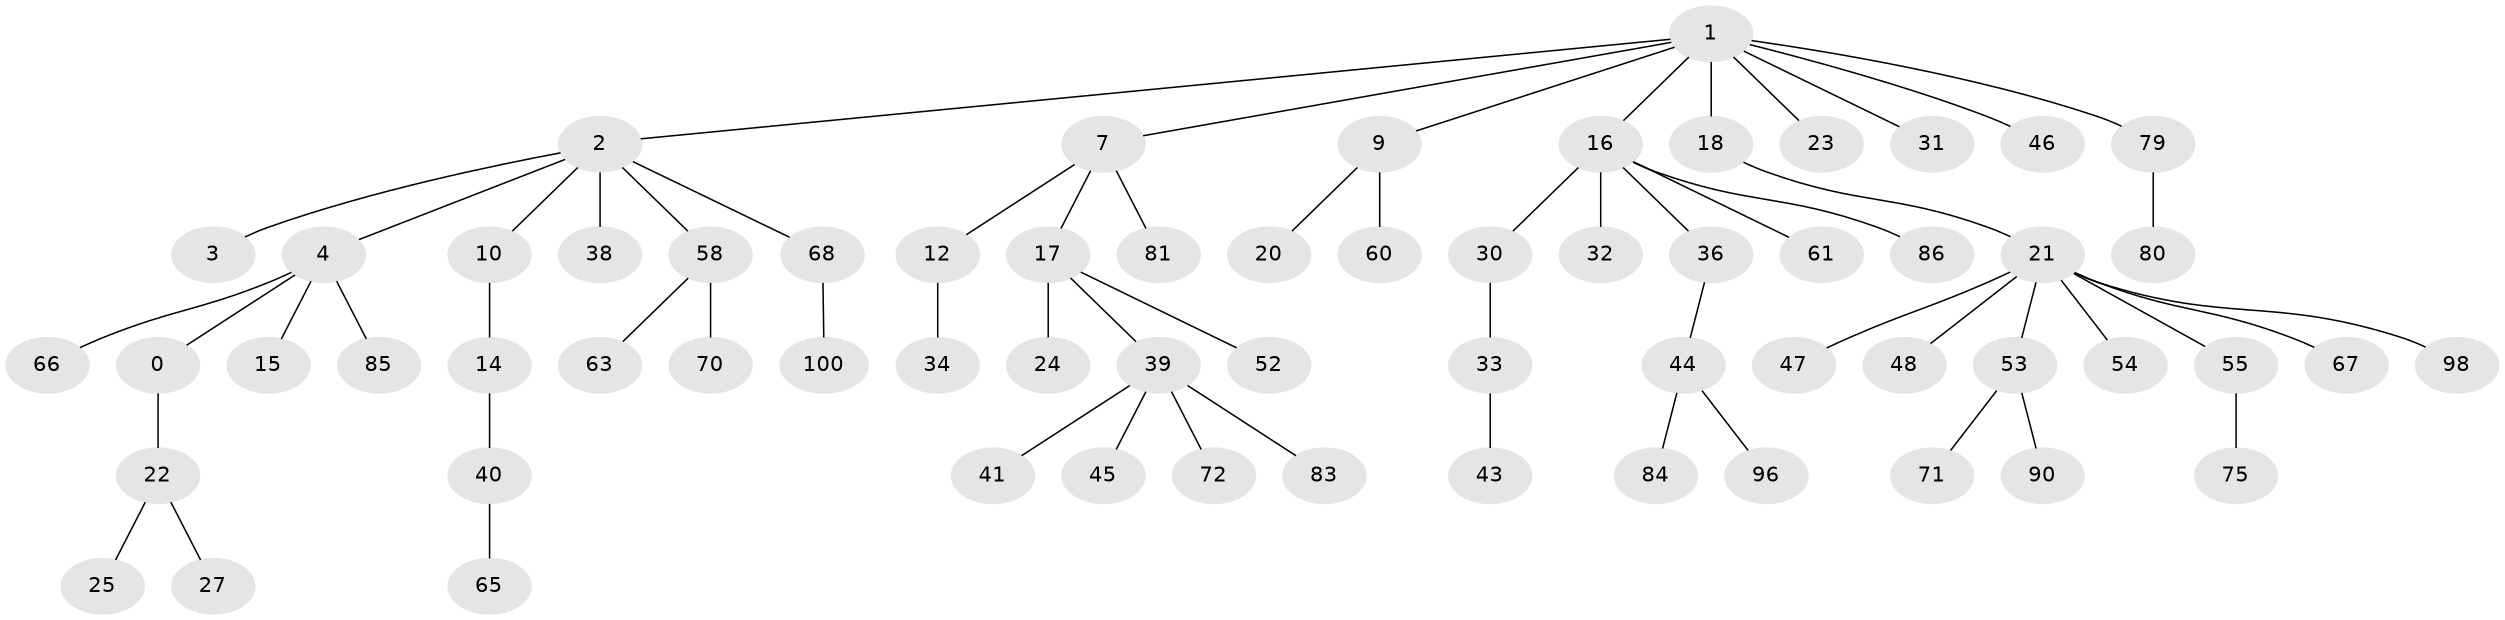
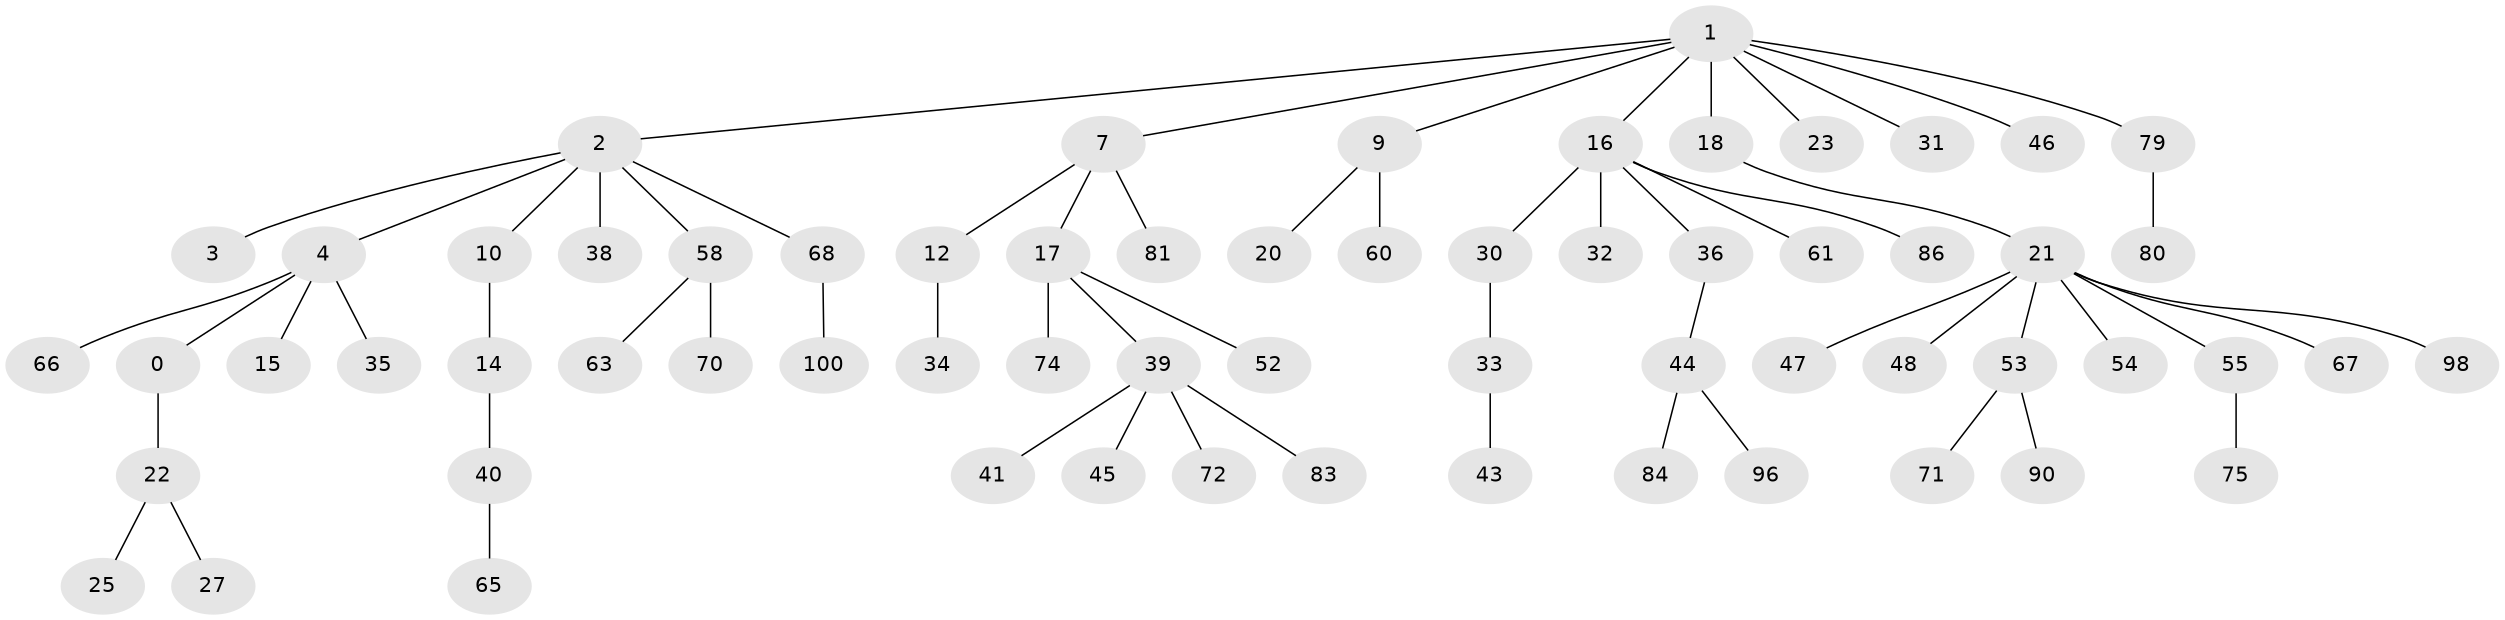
(379, 365) -> (379, 365)
(1048, 365) -> (1048, 365)
